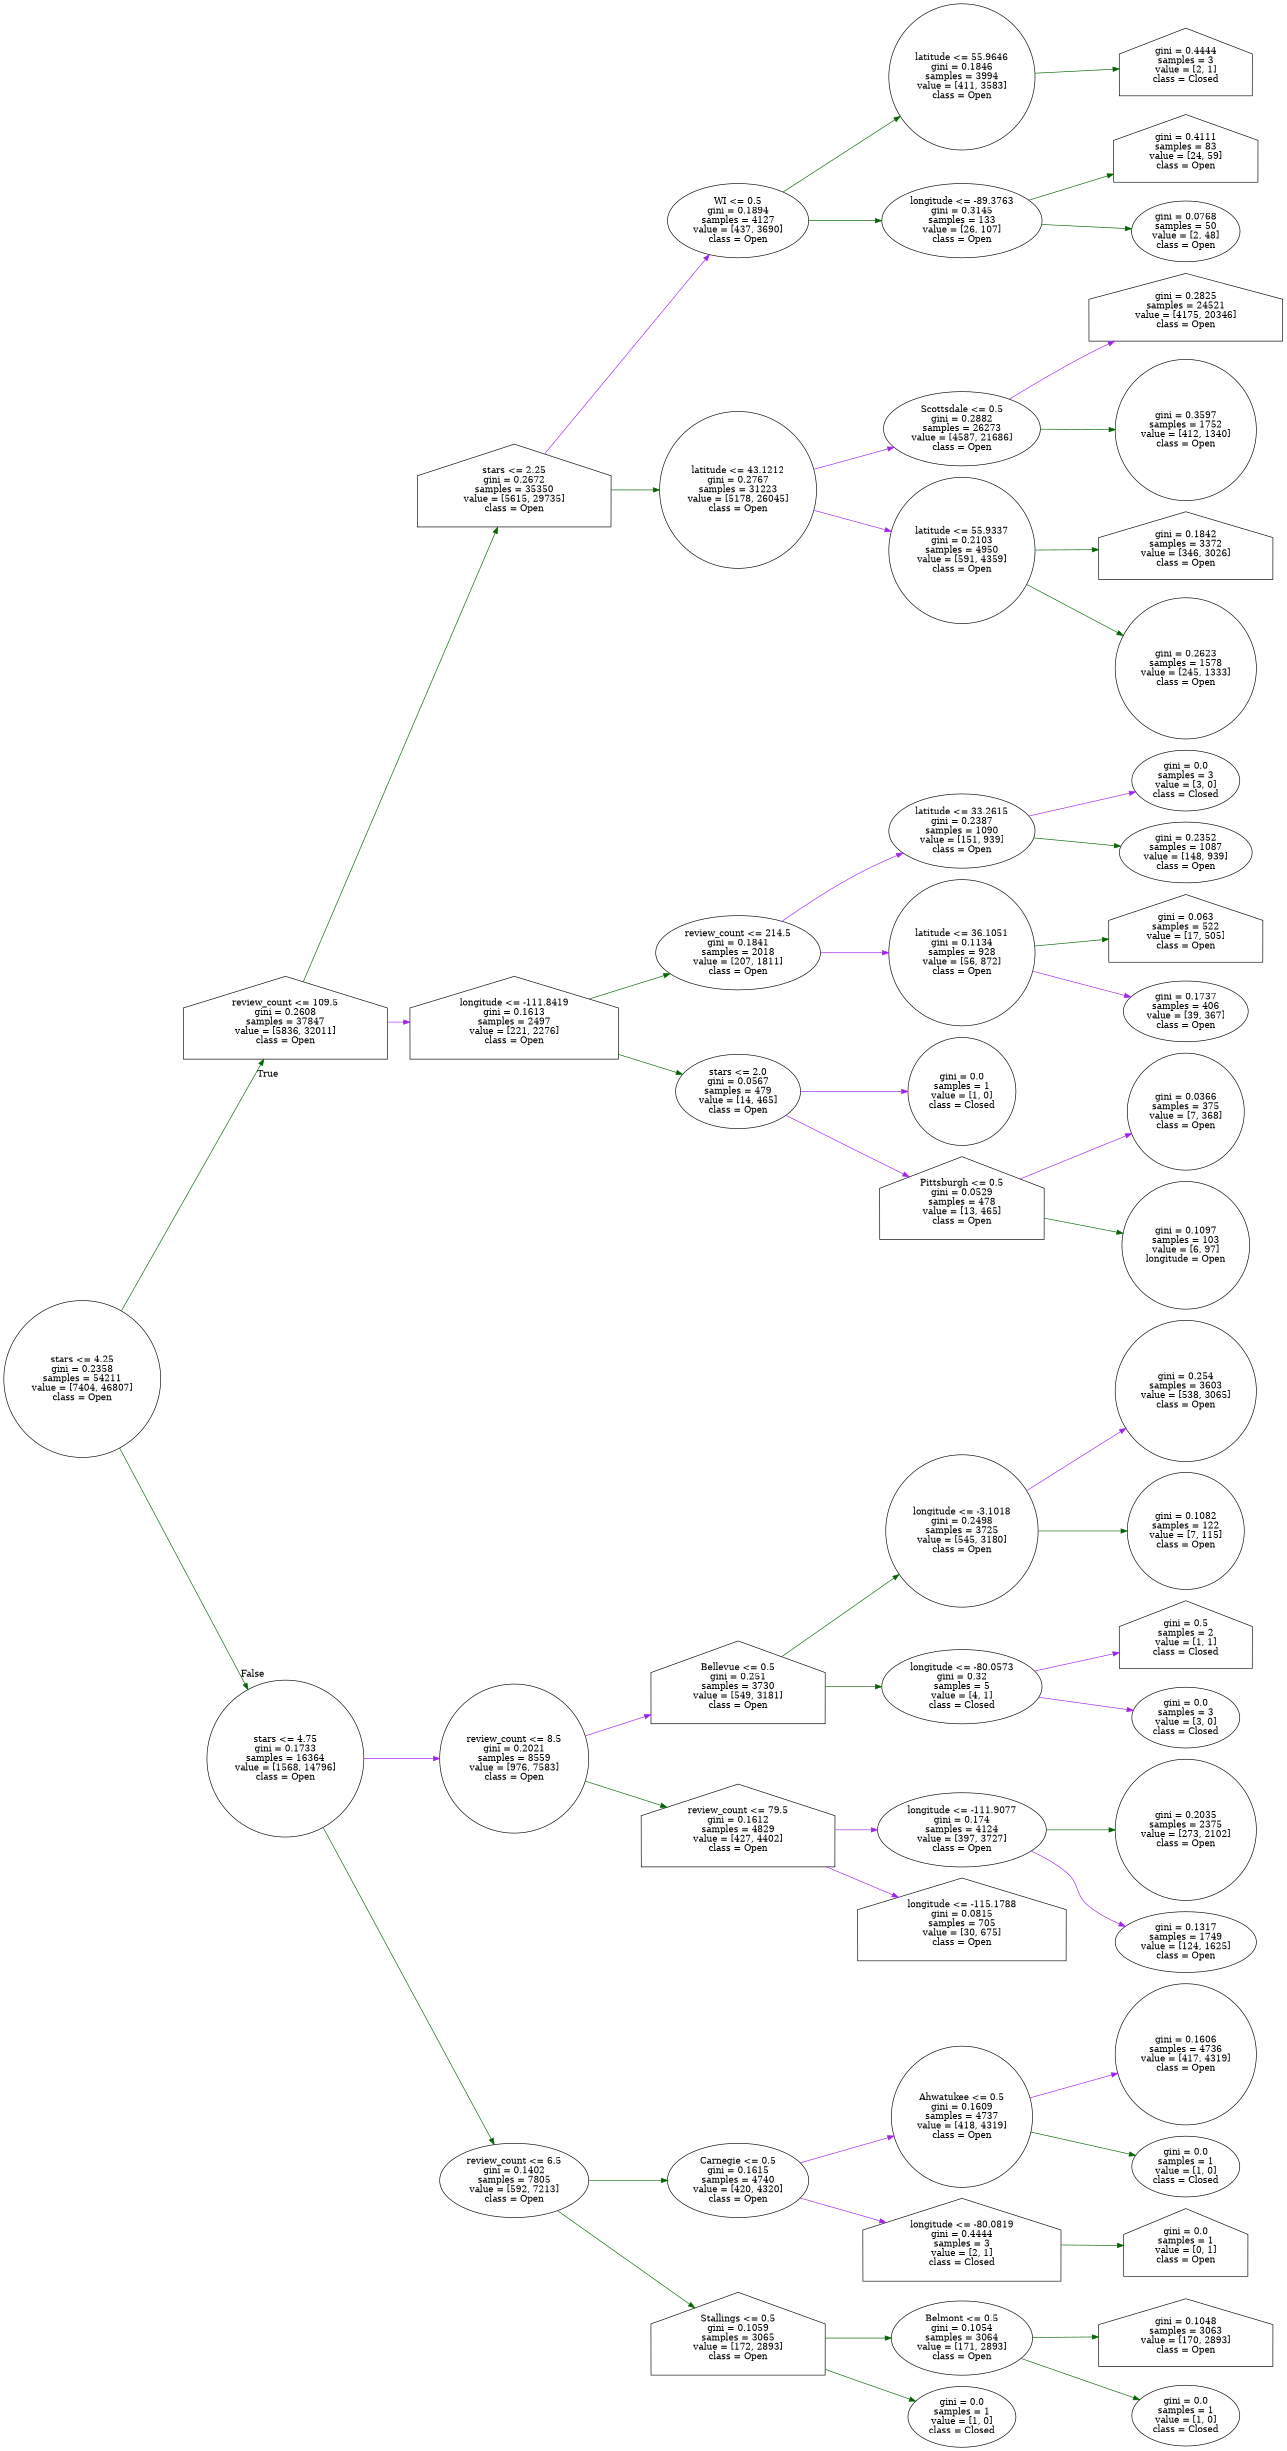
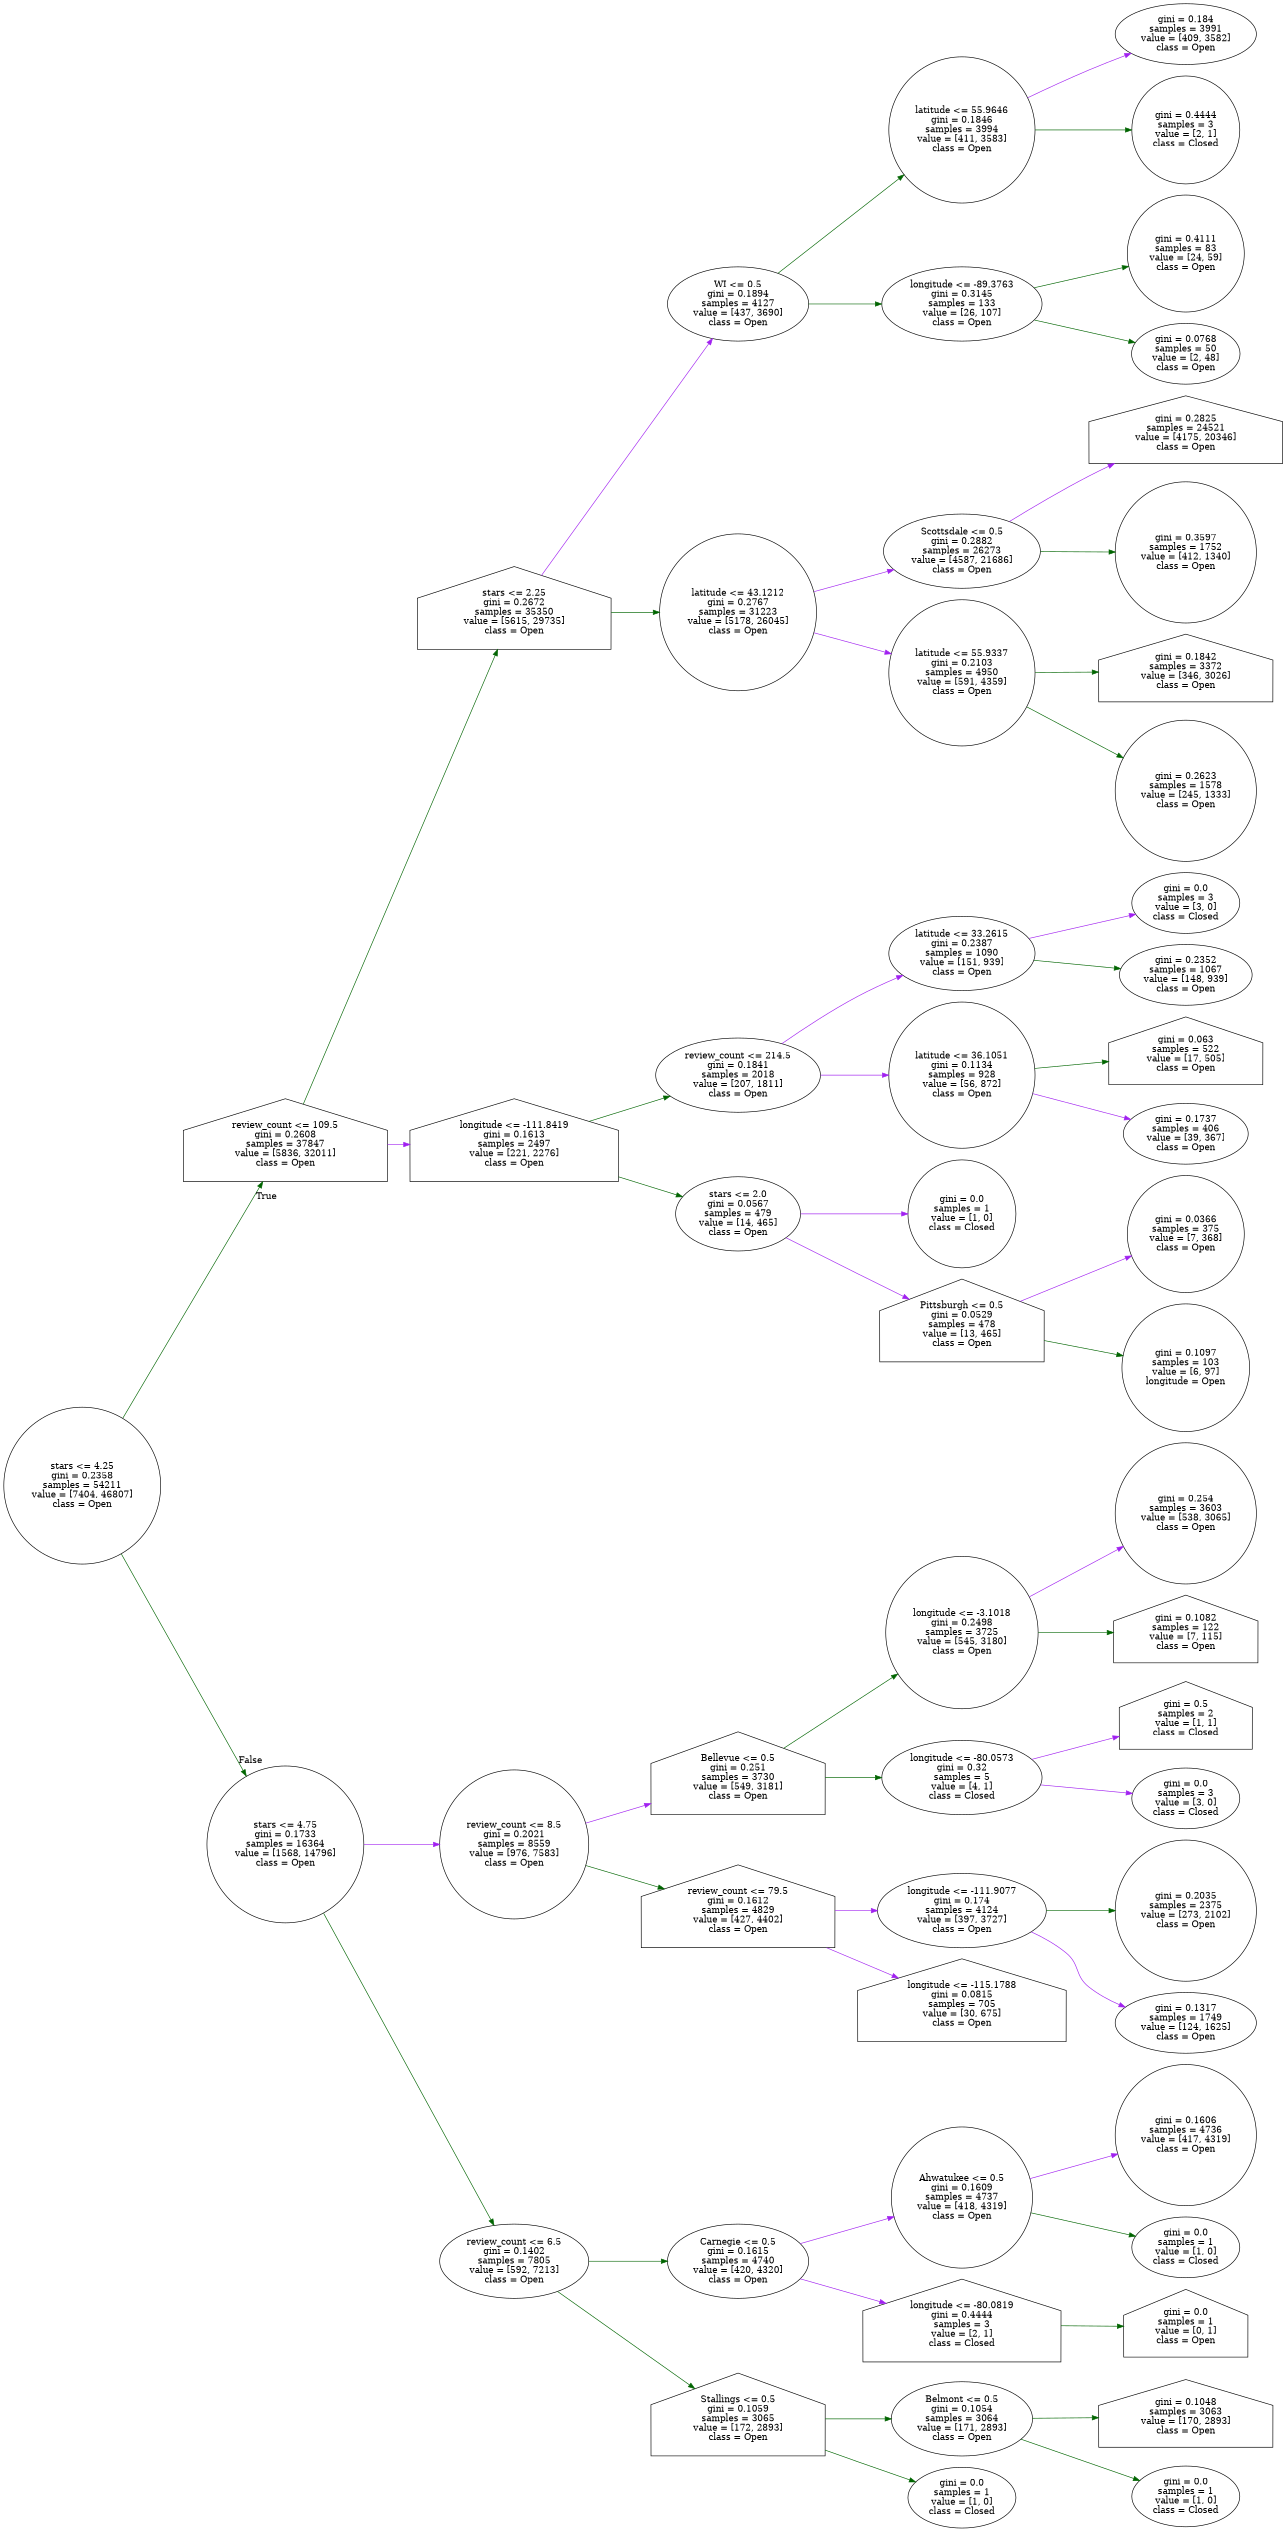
none -> (1186, 34)
(1186, 66) -> (1186, 130)
(1186, 152) -> (1186, 254)
(1186, 852) -> (1186, 975)
(1186, 1531) -> (1186, 1633)
